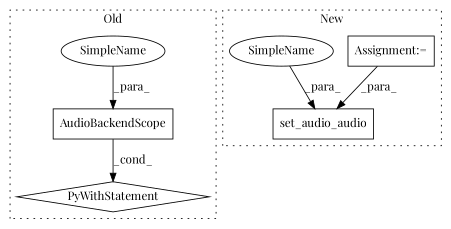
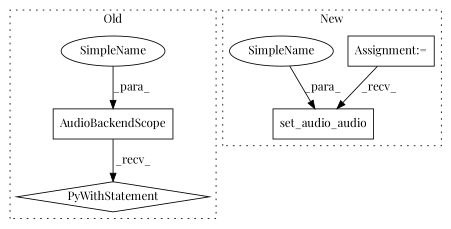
(379, 88) -> (379, 88)
(133, 160) -> (133, 160)
